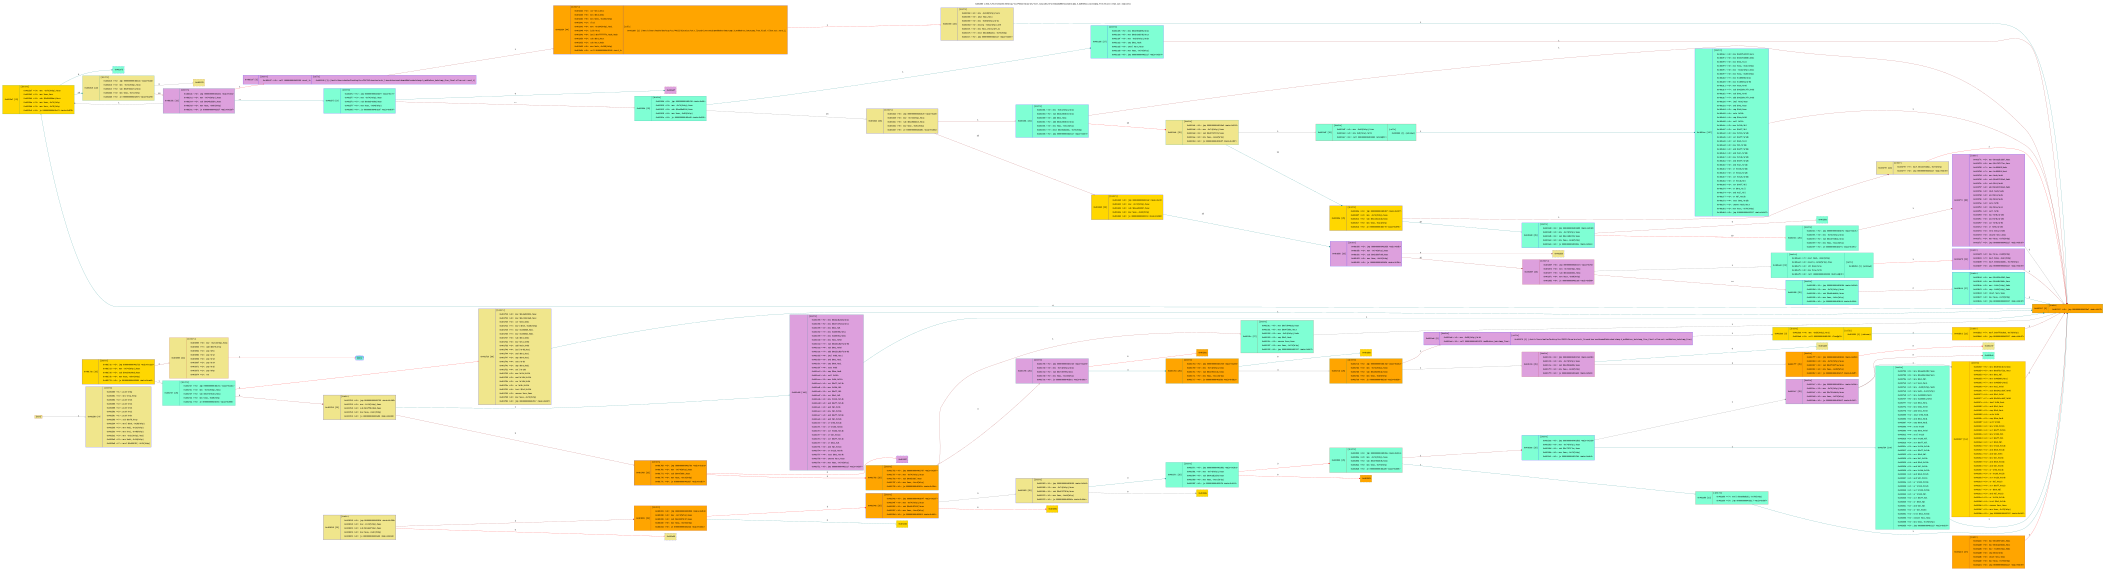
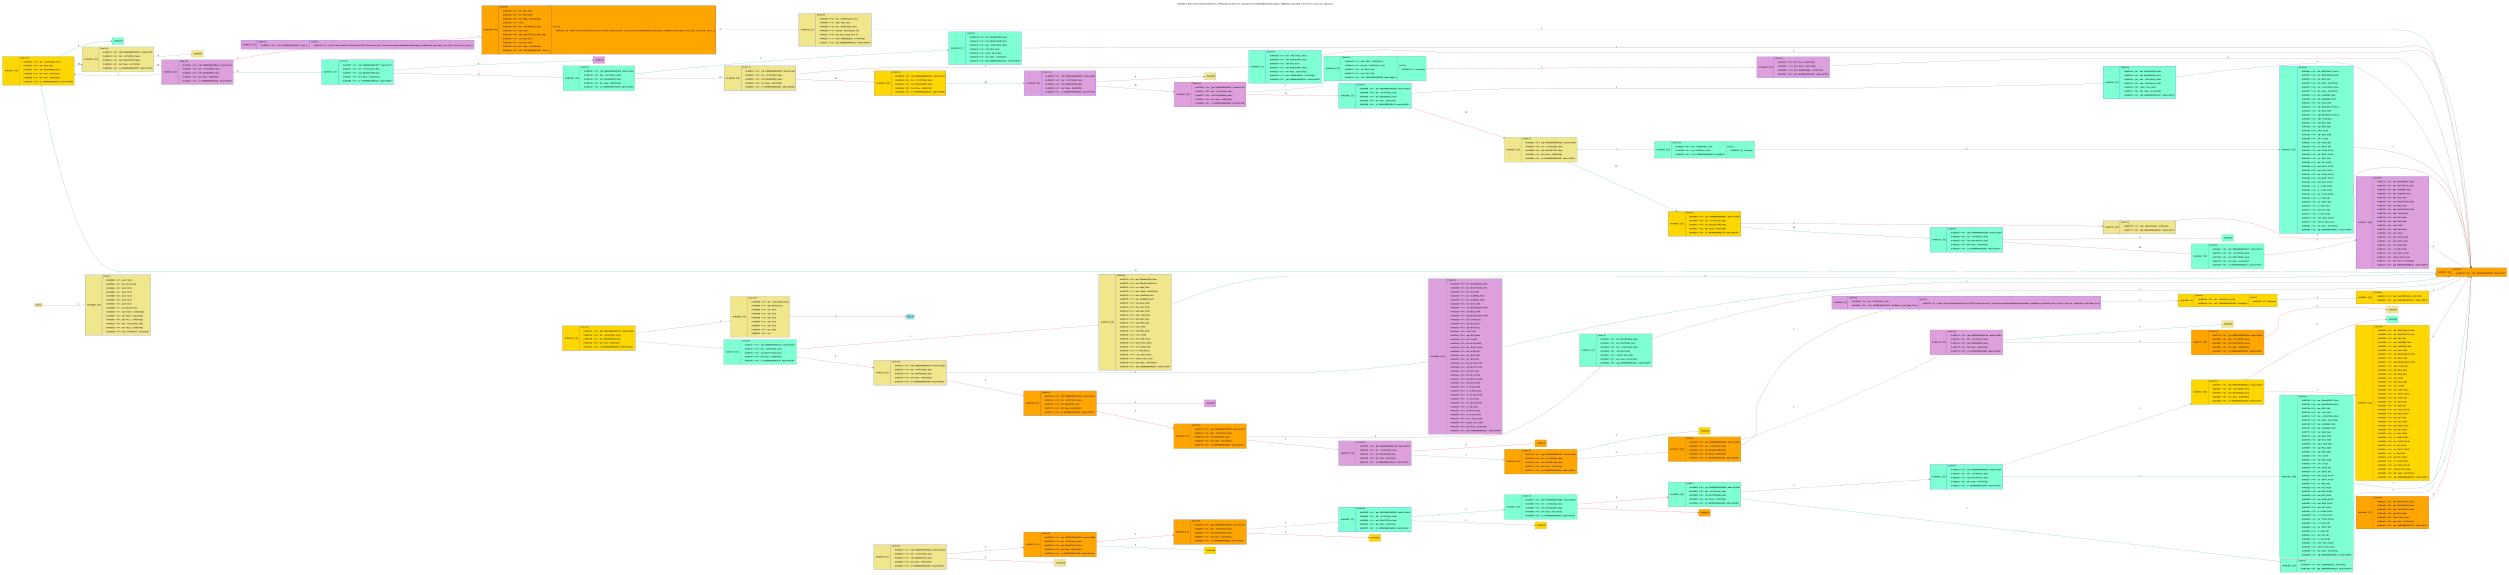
(1127, 127) -> (1457, 123)
(1822, 392) -> (2228, 392)
(1052, 491) -> (1375, 519)
